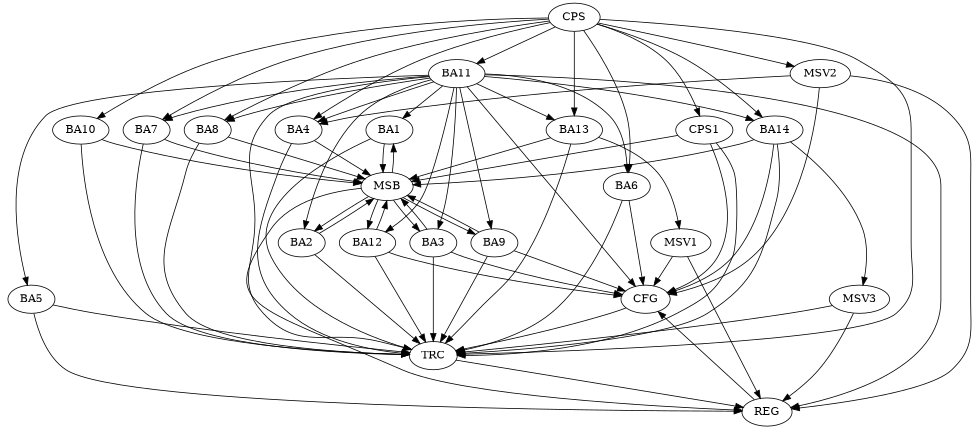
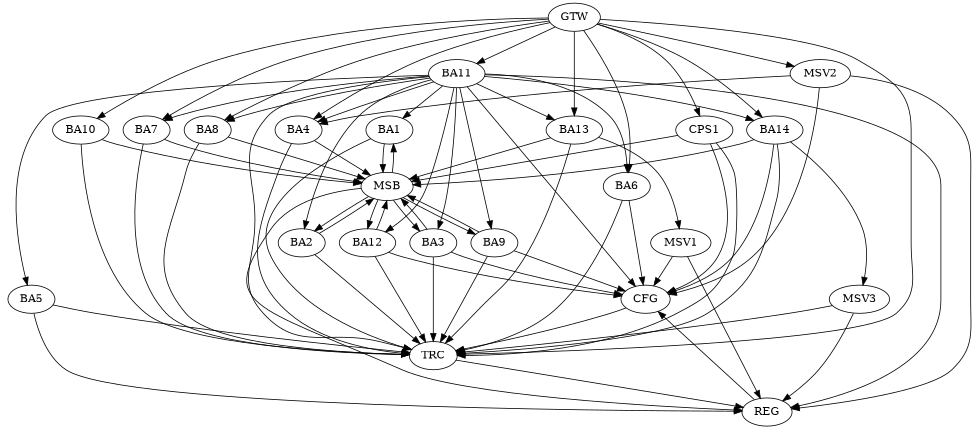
(574, 17) -> (574, 17)
